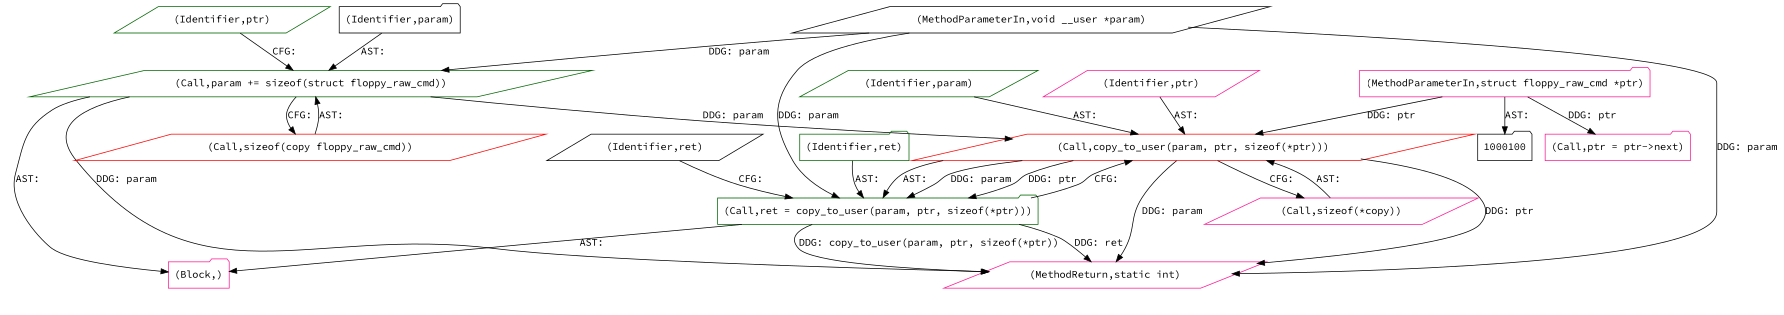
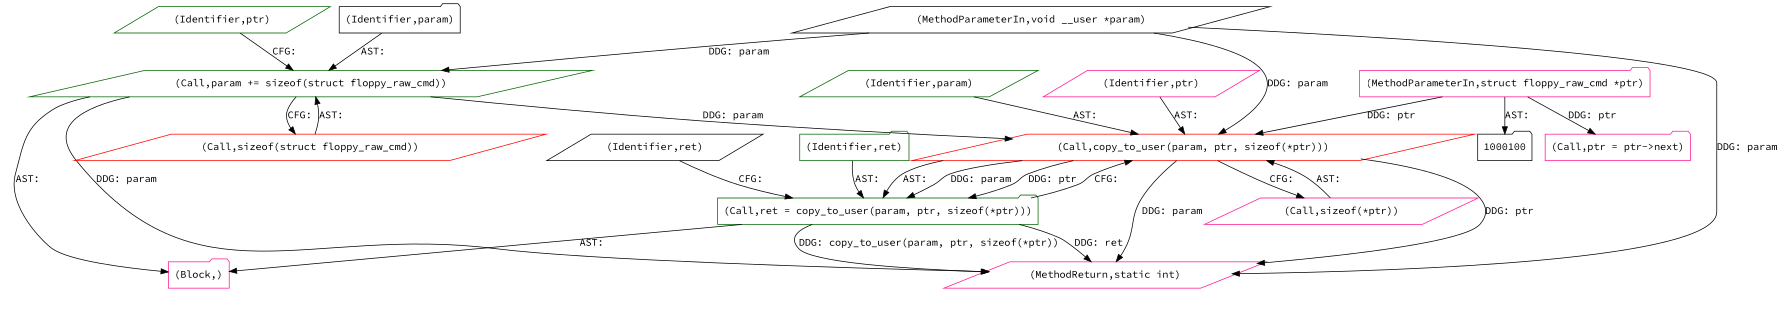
(788, 83) -> (1248, 59)
(310, 147) -> (310, 147)
(1341, 211) -> (1341, 211)
